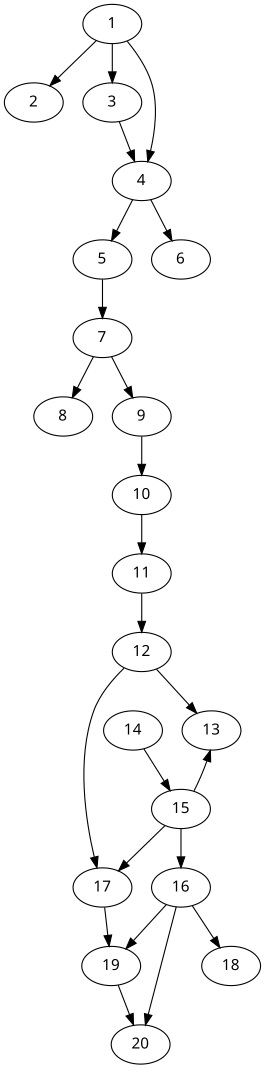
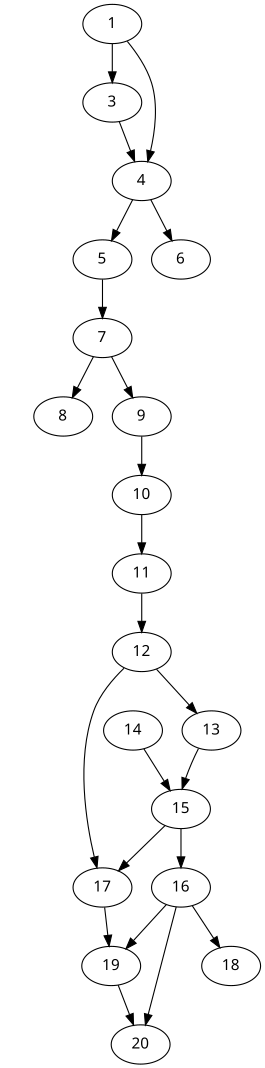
(34, 102) -> none
(201, 776) -> (192, 763)
